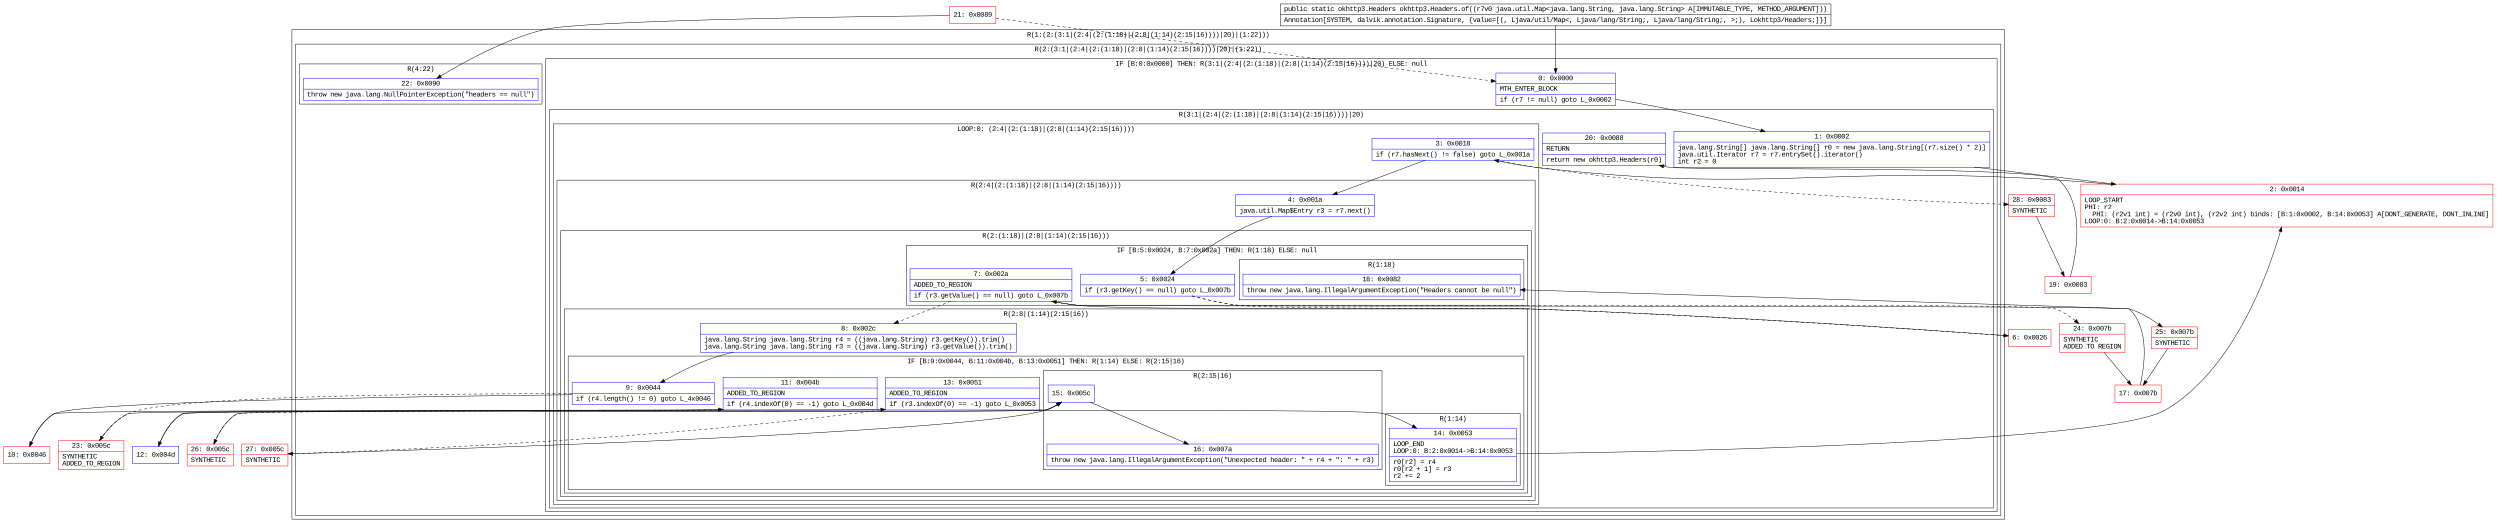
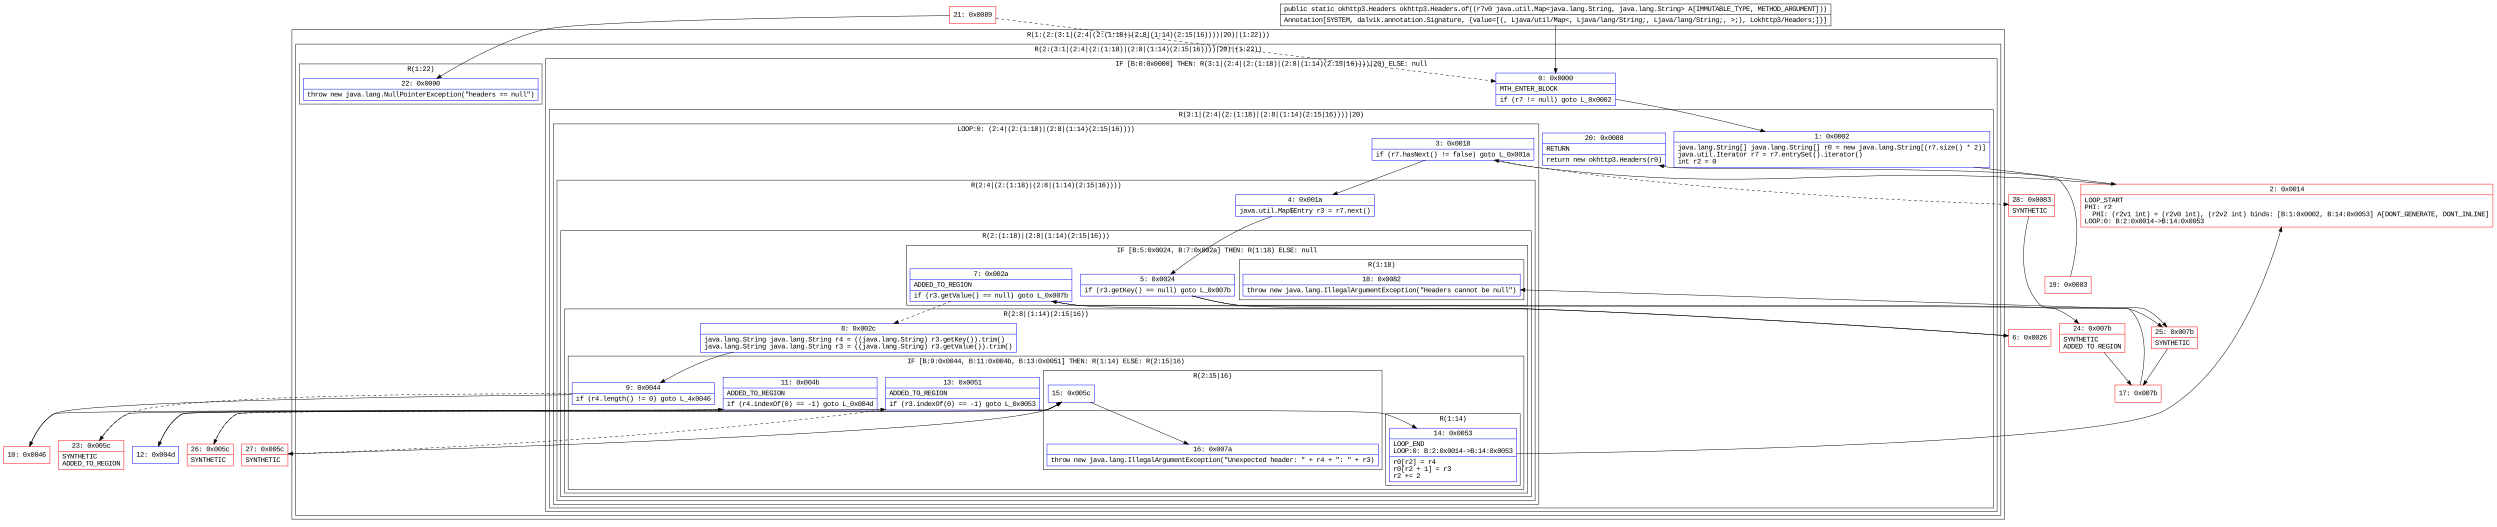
(421, 69) -> (421, 69)
(2049, 244) -> (2038, 302)
(1635, 305) -> (1635, 305)
(1598, 312) -> (1598, 312)
